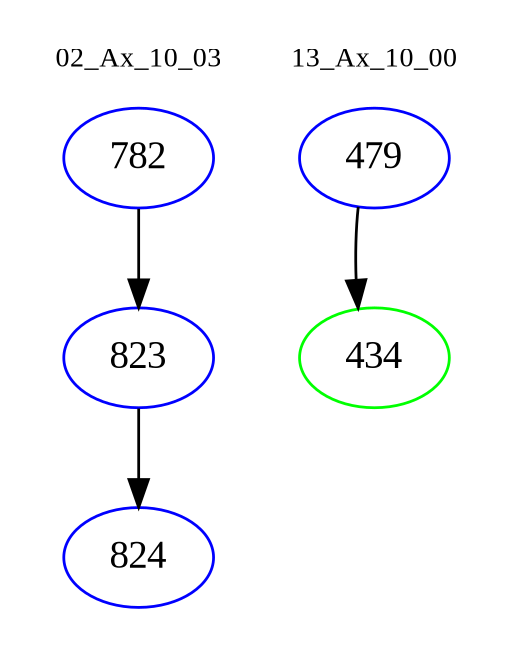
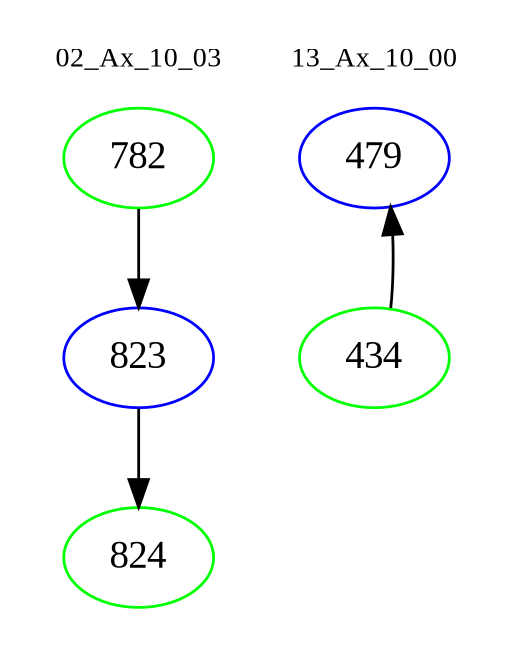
(139, 158) -> (139, 158)
(356, 244) -> (393, 272)
(139, 557) -> (139, 557)
